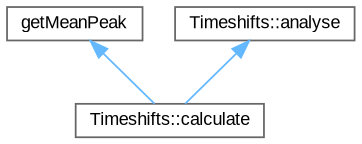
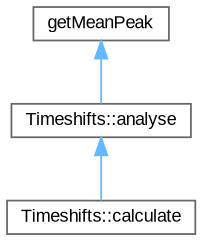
(129, 79) -> (101, 81)
